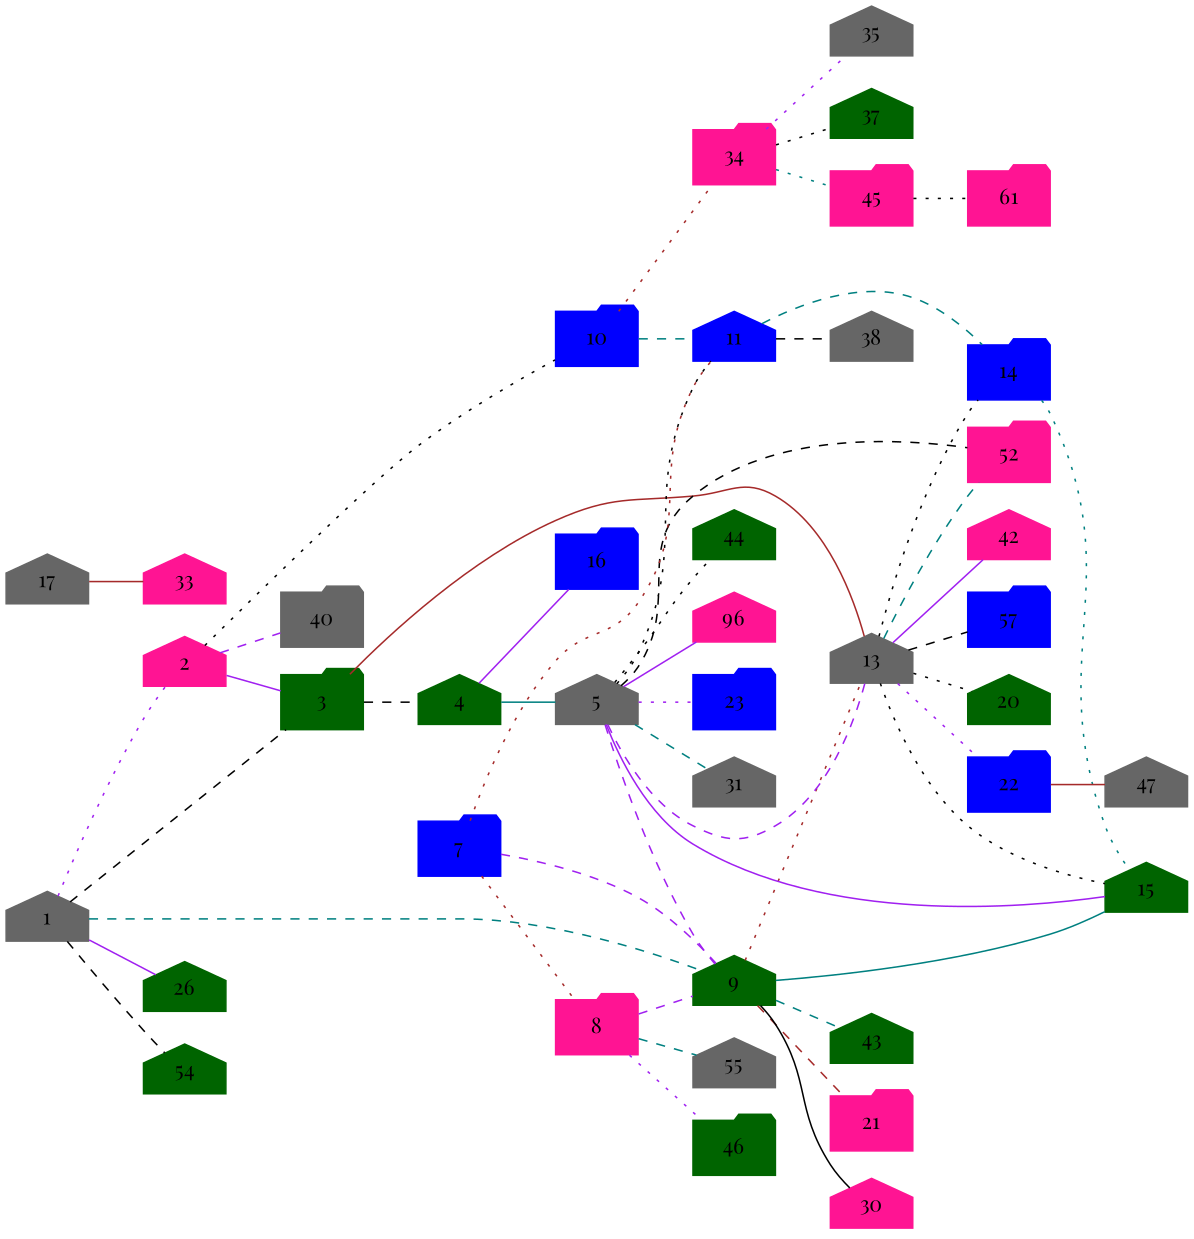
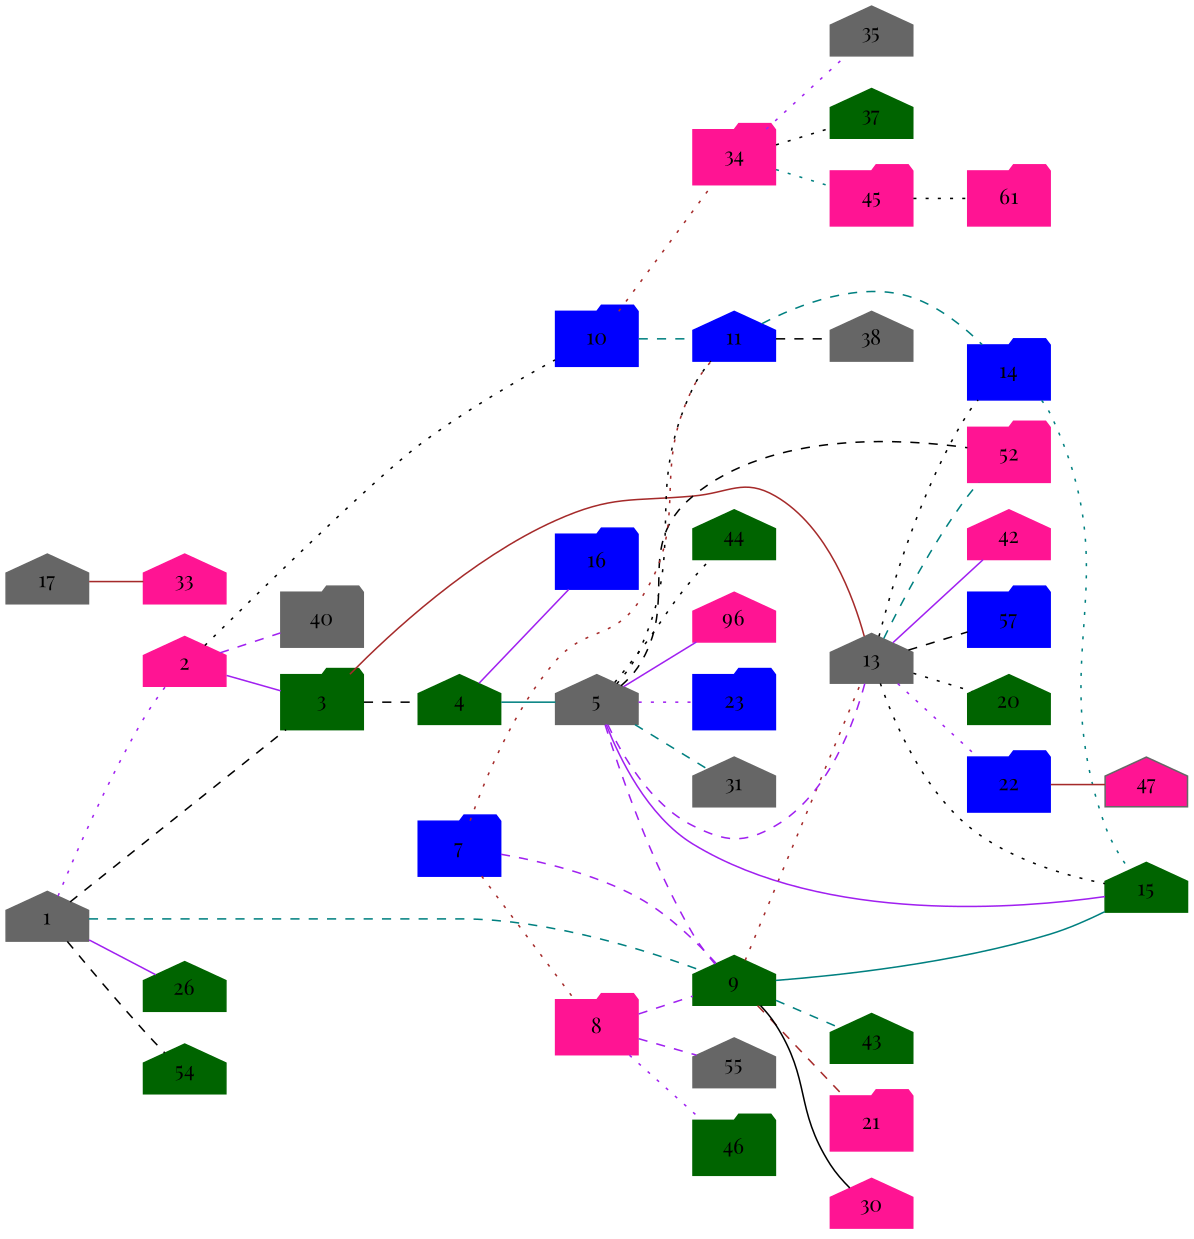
(1146, 785) -> (1146, 785)
(668, 1047) -> (668, 1047)
